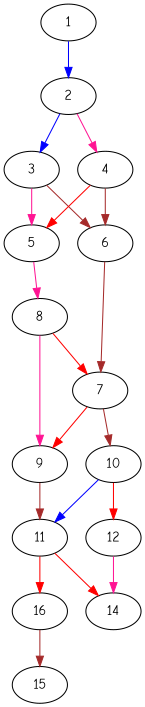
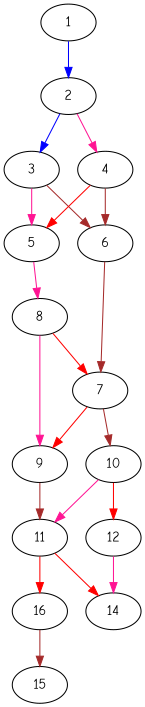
(80, 497) -> (80, 497)
